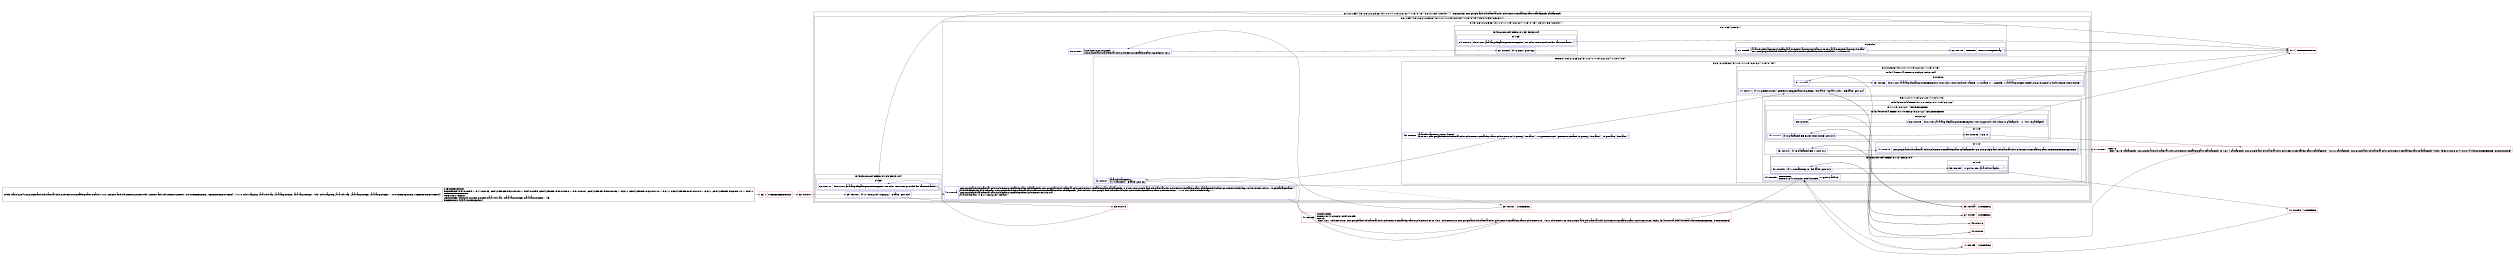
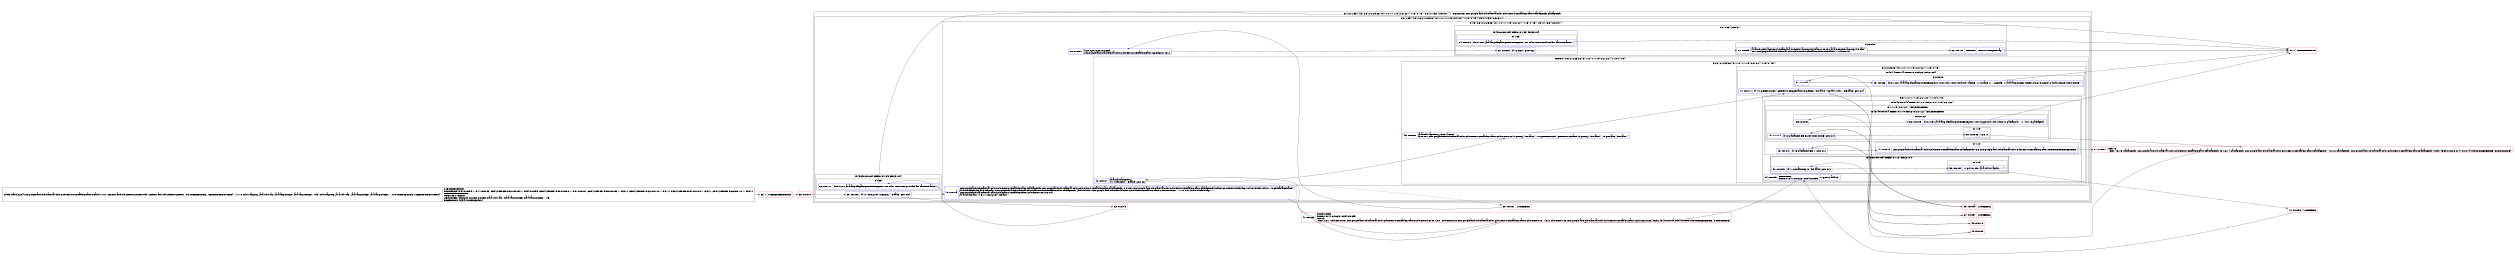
(1977, 245) -> none
